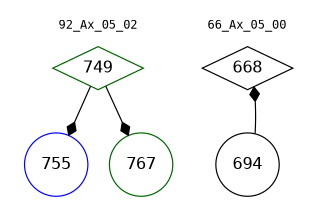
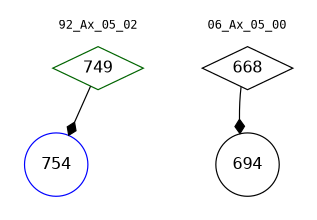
(248, 26) -> (248, 26)
(256, 118) -> (240, 103)
(56, 165) -> (56, 165)
(141, 165) -> none
